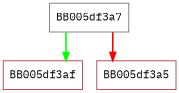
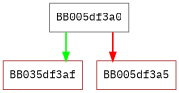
(89, 18) -> (89, 18)
(43, 75) -> (43, 75)
